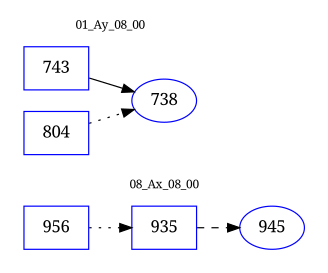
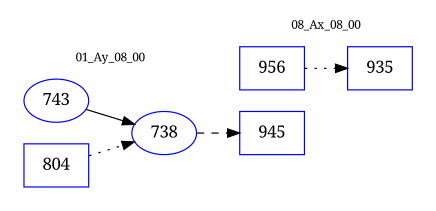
(56, 68) -> (56, 101)
(212, 228) -> (214, 133)
(272, 228) -> (272, 133)
